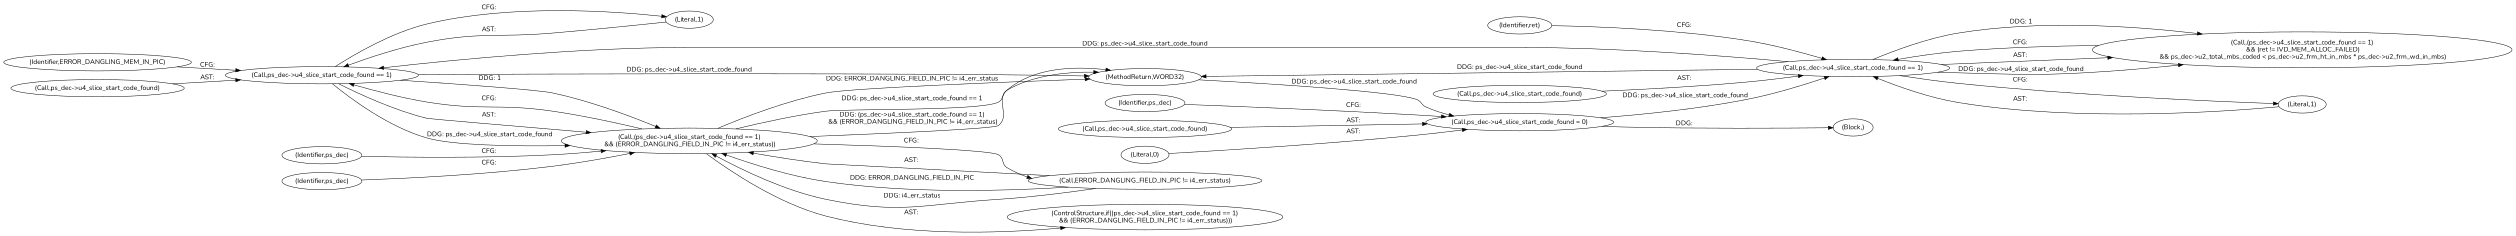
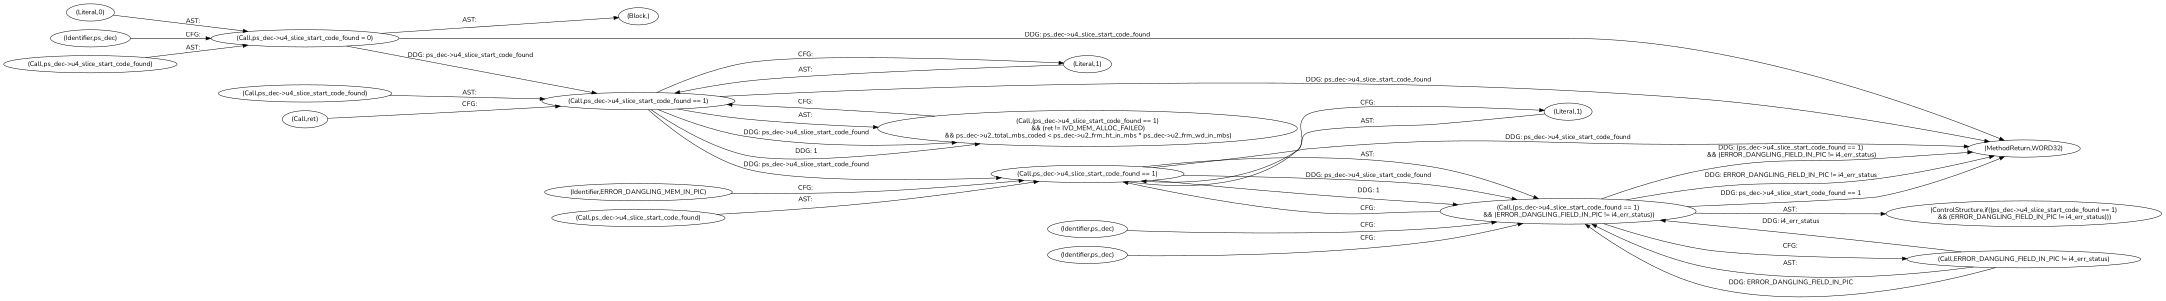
(1520, 25) -> (305, 119)
(1326, 88) -> (1206, 38)
(1685, 123) -> (471, 20)
